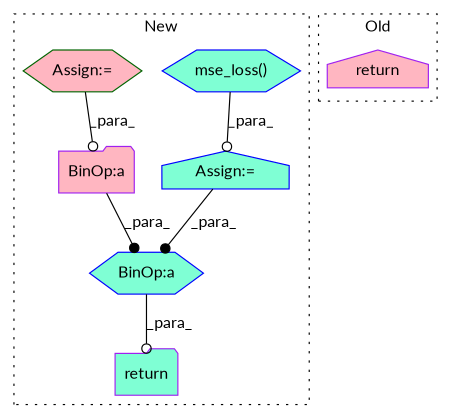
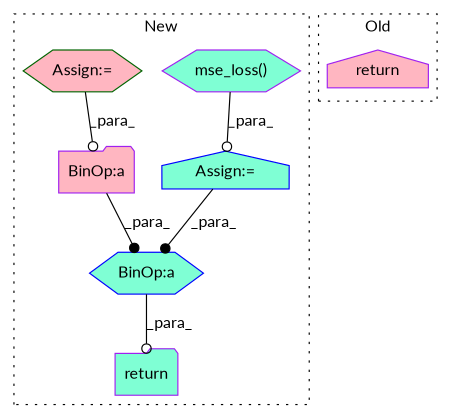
(231, 71) -> (231, 71)
